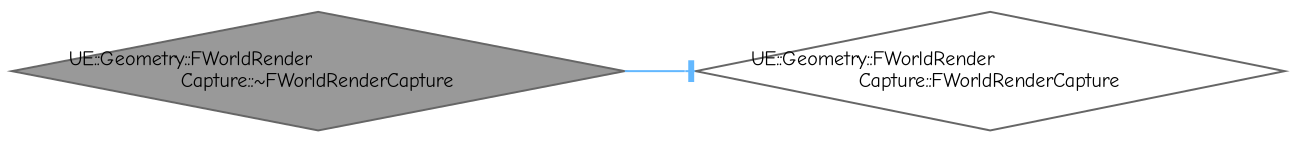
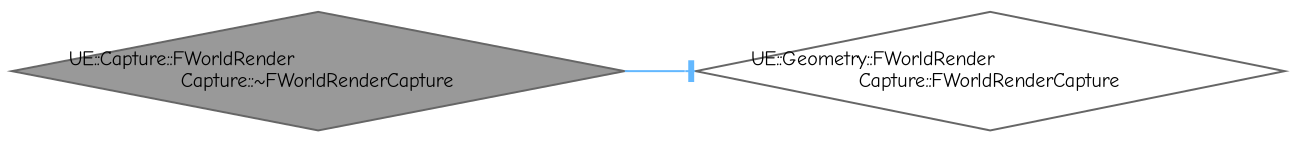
(318, 71) -> (318, 71)
